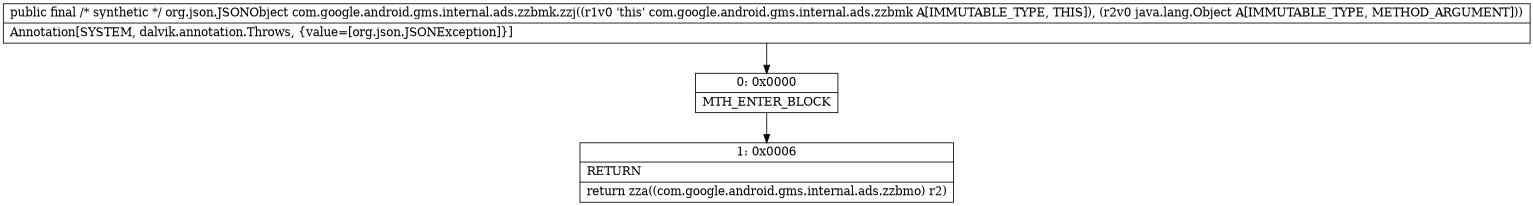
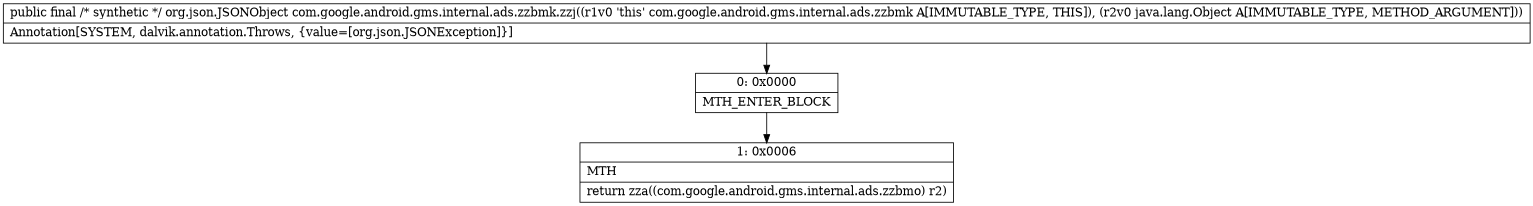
(614, 172) -> (602, 172)
